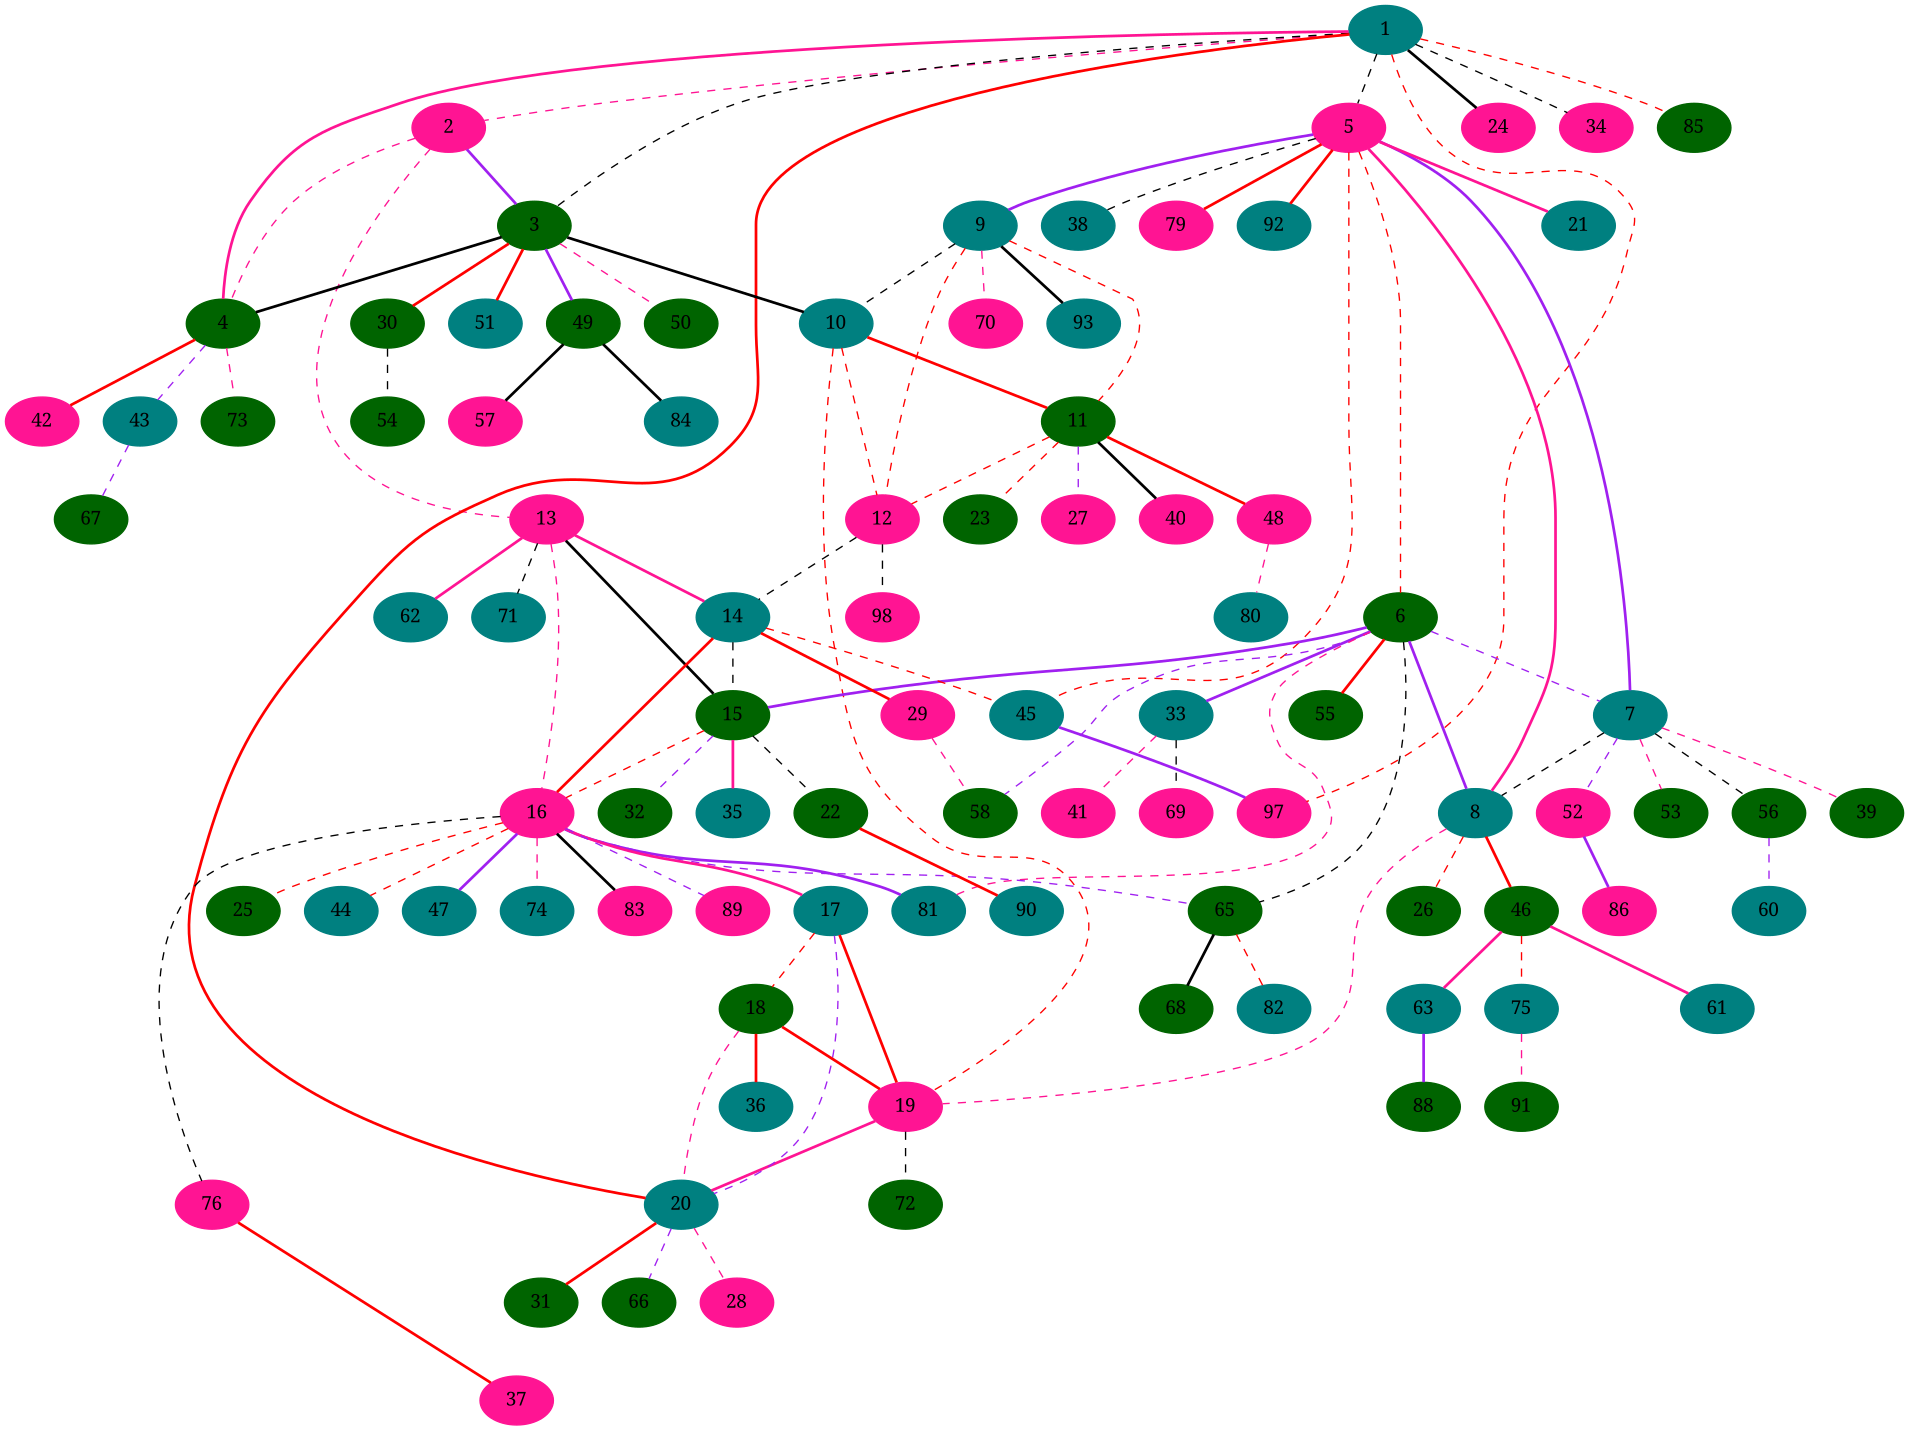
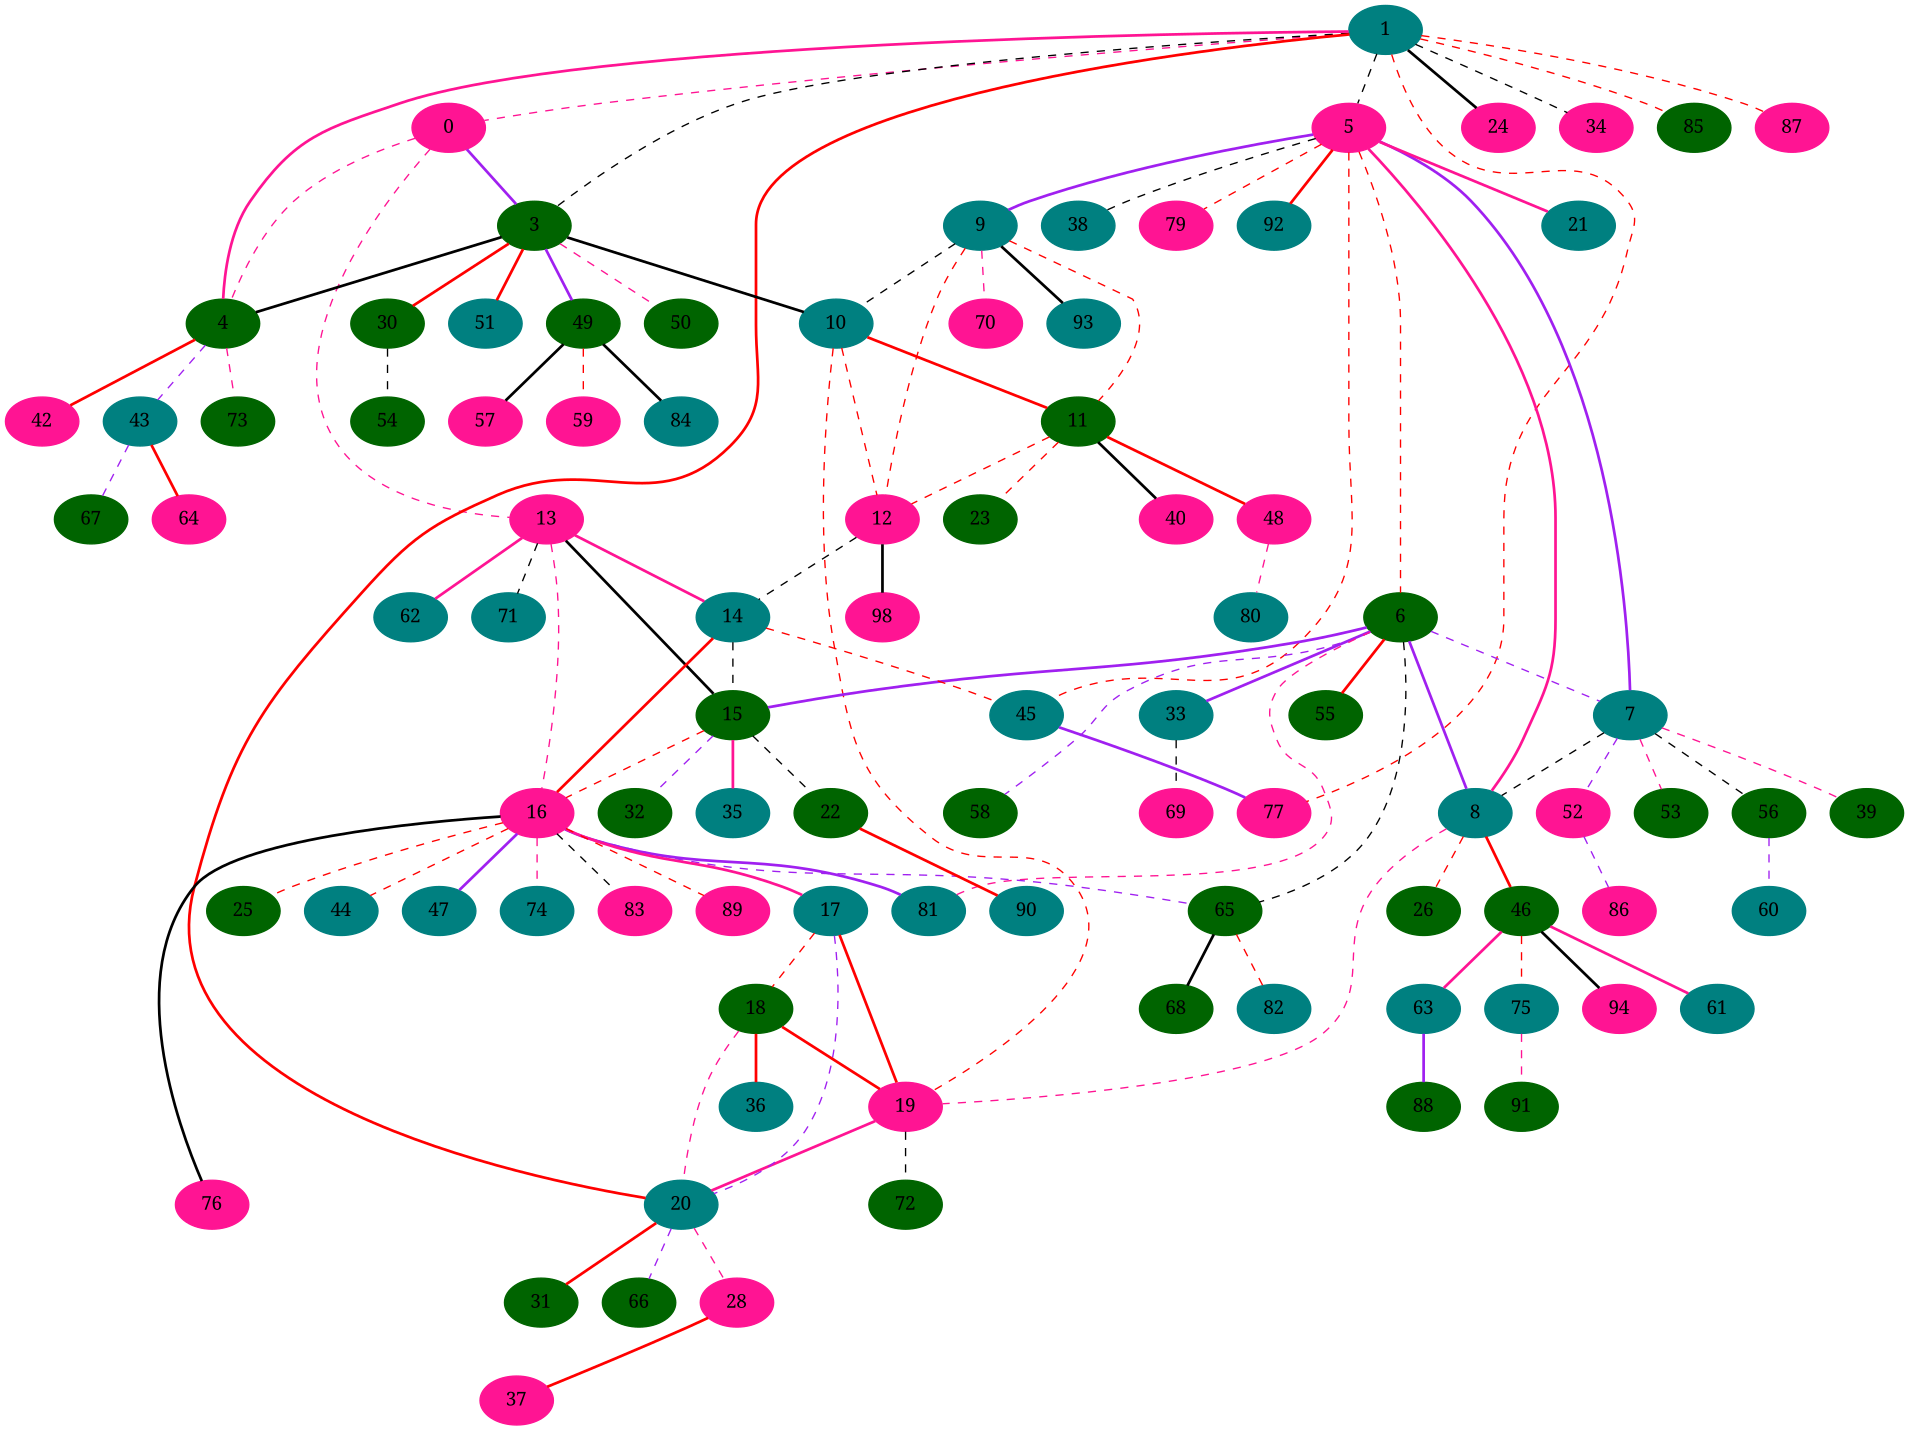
(449, 128) -> (449, 128)
none -> (1792, 128)
(1263, 177) -> (1263, 177)
none -> (583, 422)
none -> (189, 519)
(1078, 519) -> none
(882, 568) -> (882, 568)
(918, 715) -> none
(1078, 813) -> none
(1274, 813) -> (1274, 813)
(586, 862) -> (586, 862)
(635, 862) -> (635, 862)
(1596, 862) -> (1596, 862)
(211, 874) -> (211, 874)
none -> (1619, 1009)
(364, 1303) -> (628, 1353)
